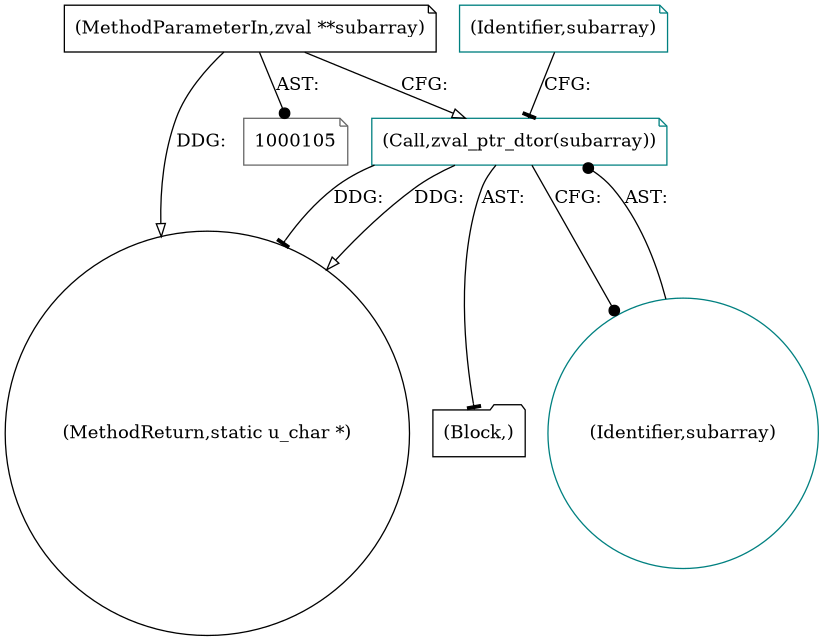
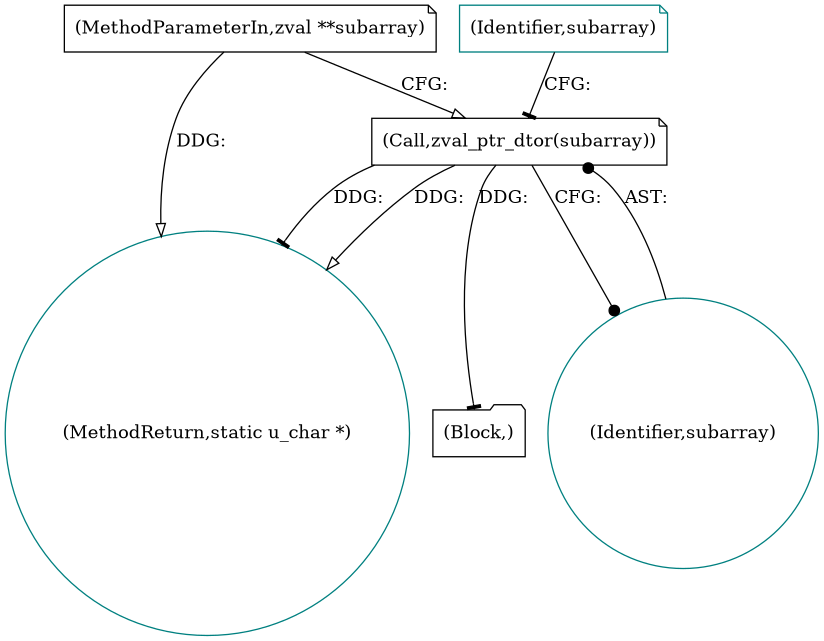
(296, 142) -> none
(519, 142) -> (519, 142)
(506, 198) -> (506, 198)
(207, 433) -> (207, 433)
